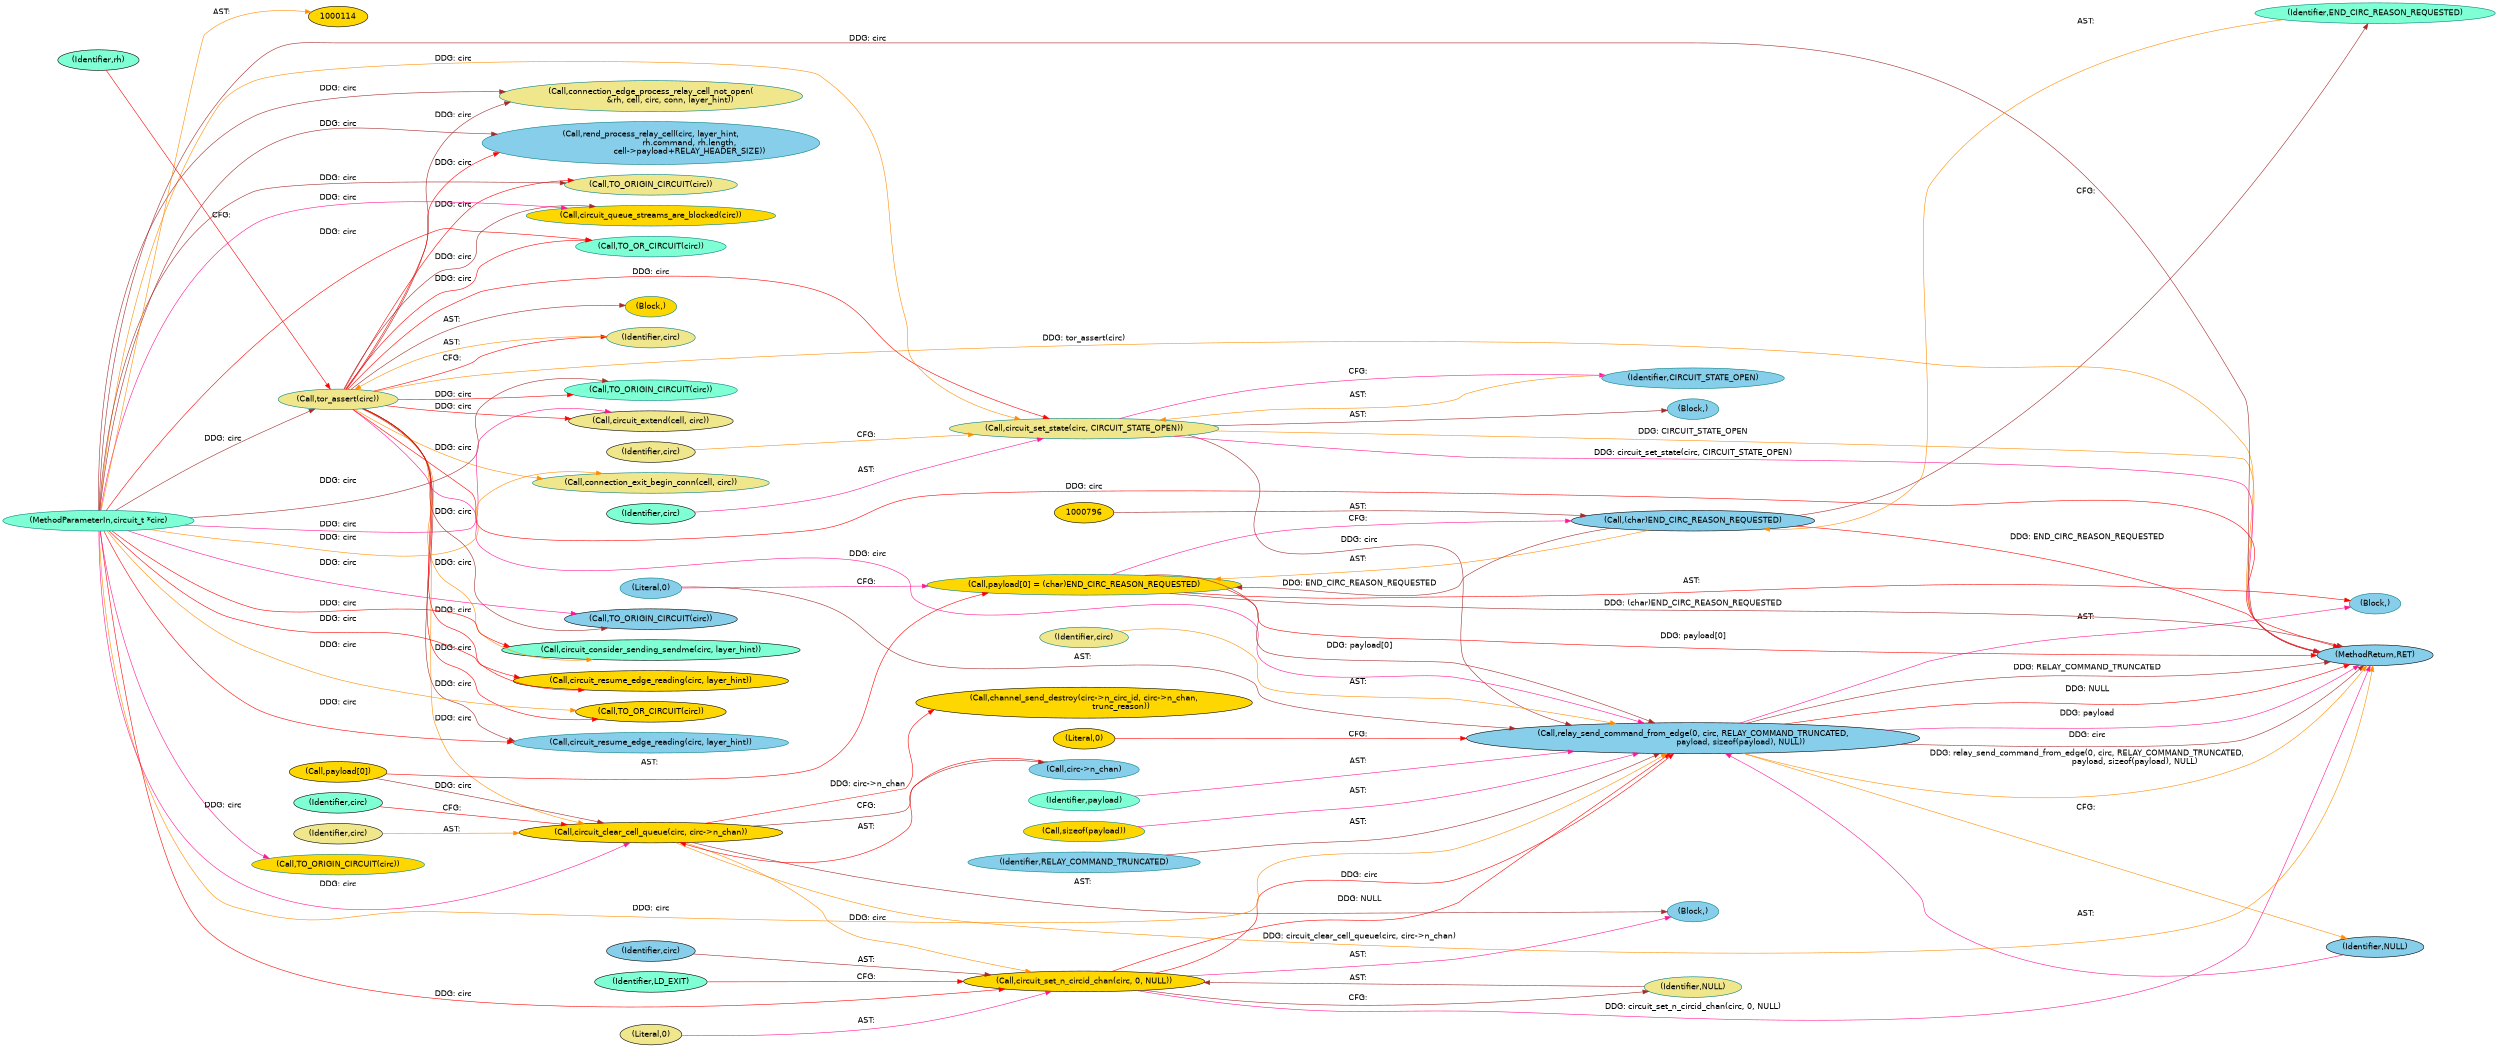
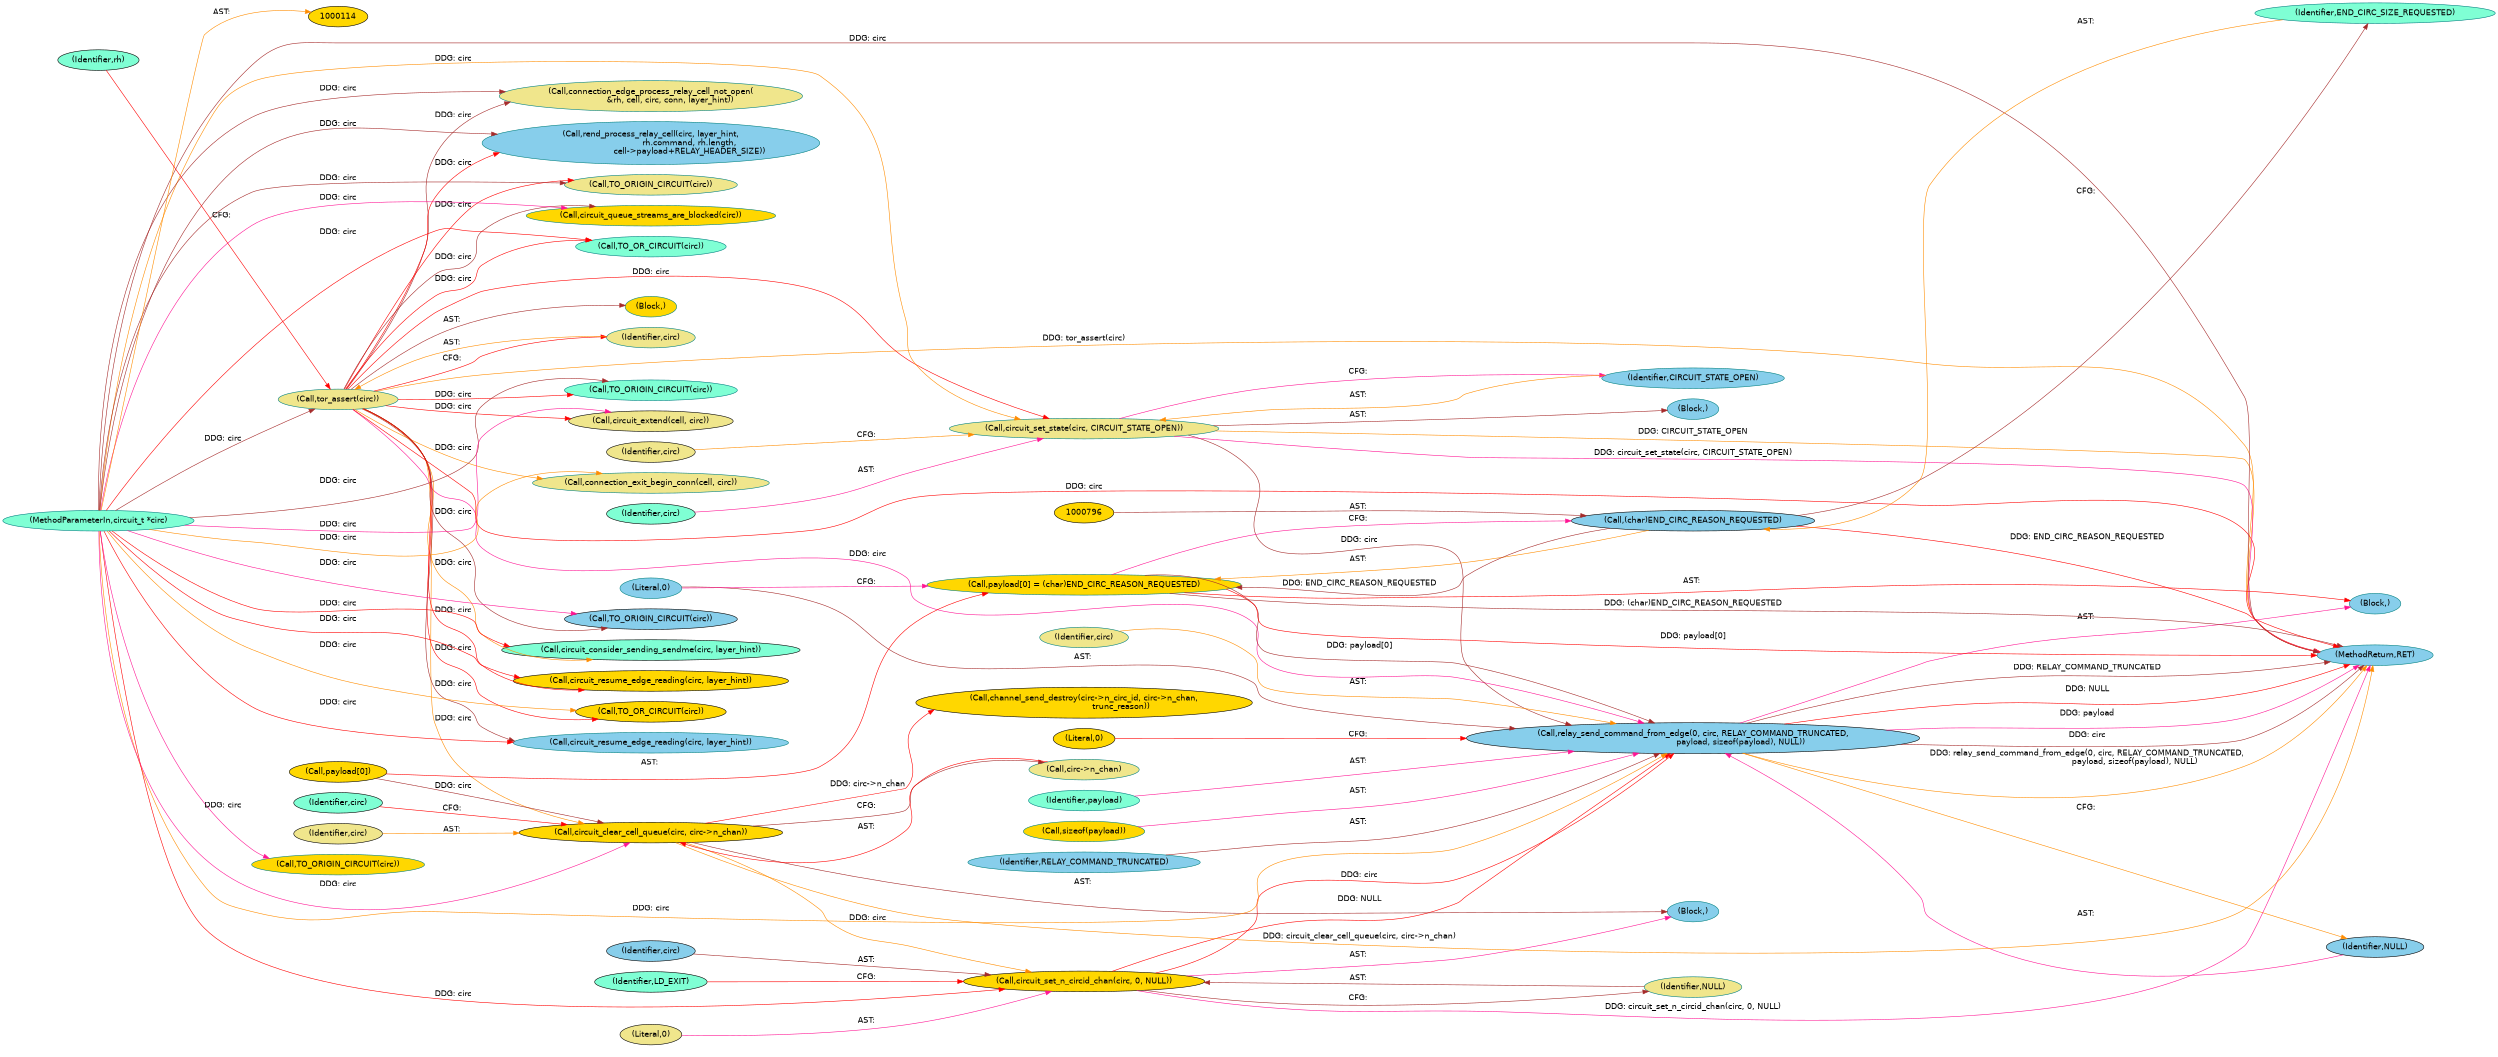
(2375, 13) -> (2375, 13)
(2375, 655) -> (2375, 655)
(1084, 770) -> (1084, 770)
